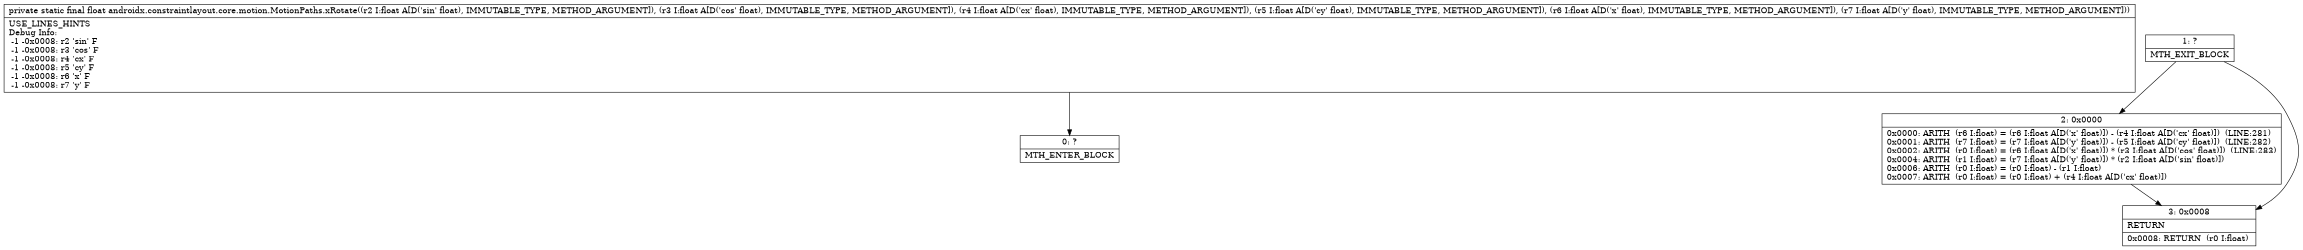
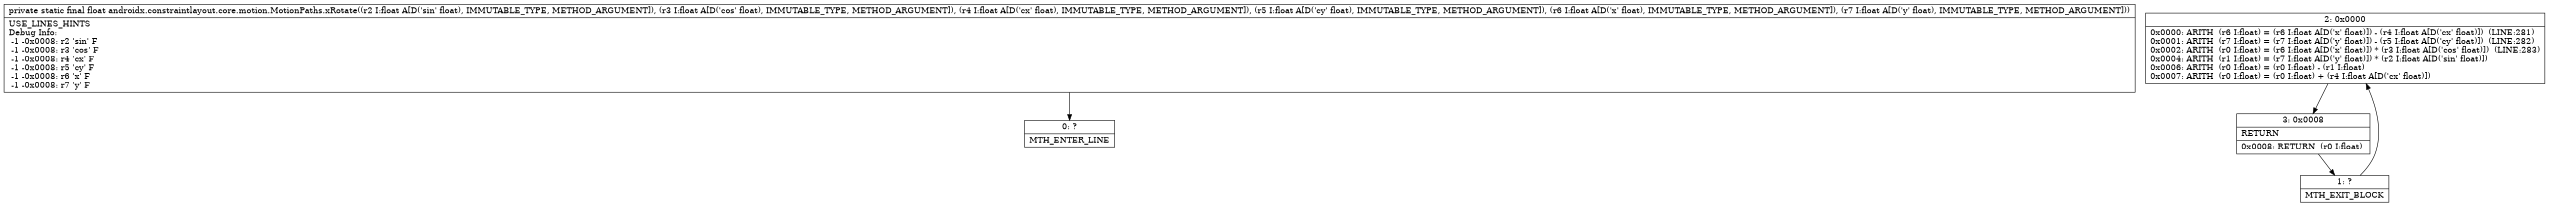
(2292, 126) -> (2325, 162)
(1070, 155) -> (1070, 140)
